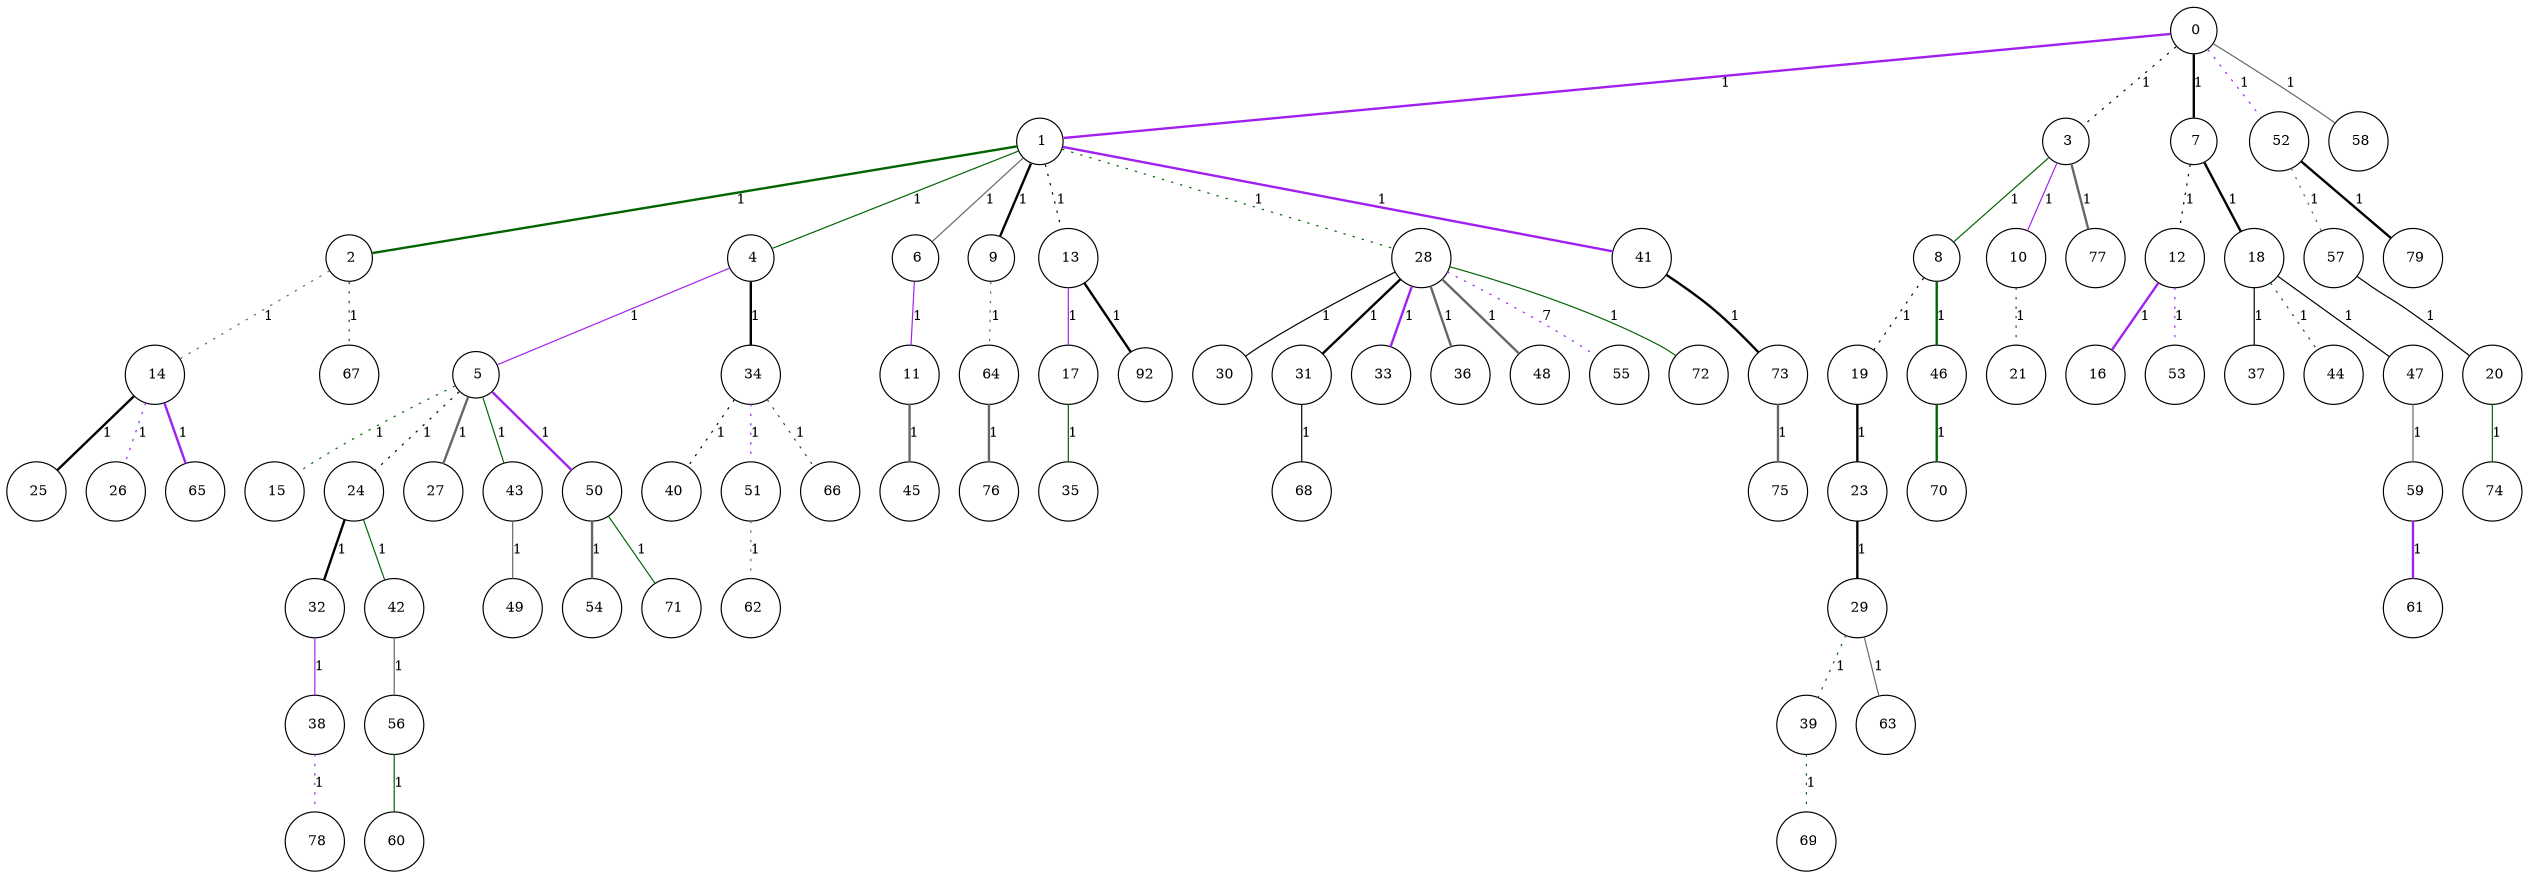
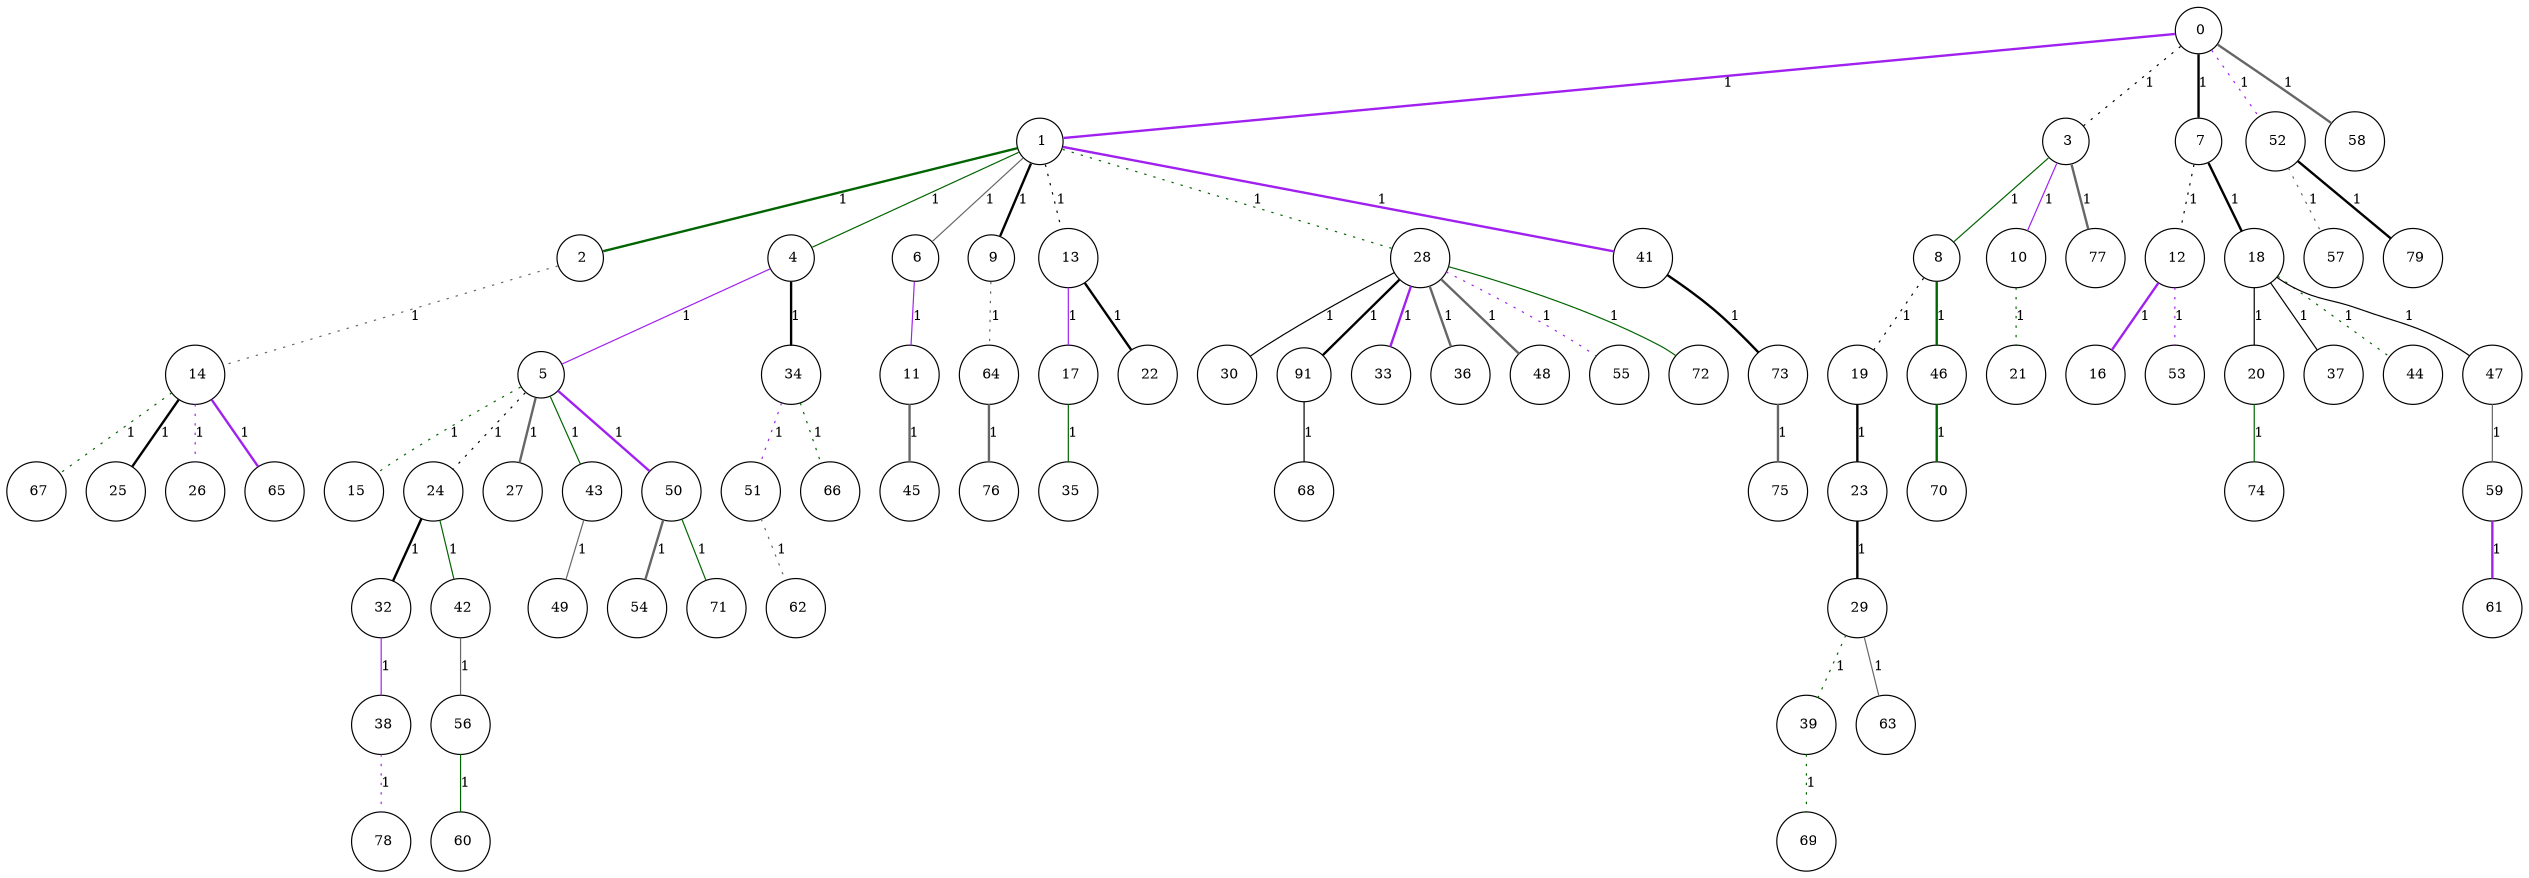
(2275, 83) -> (2275, 84)
(349, 314) -> (116, 433)
(2414, 315) -> (2254, 316)
(1547, 316) -> (1547, 316)
(1145, 375) -> (1148, 375)
(1302, 375) -> (1304, 375)
(671, 491) -> none
